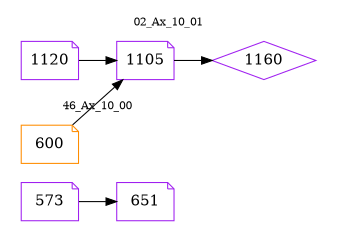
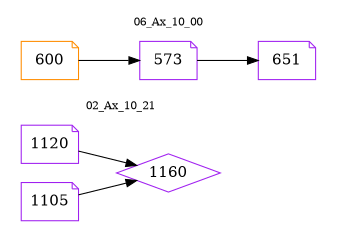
(168, 23) -> (121, 107)
(92, 60) -> (102, 157)
(94, 106) -> (104, 60)
(98, 107) -> (168, 23)
